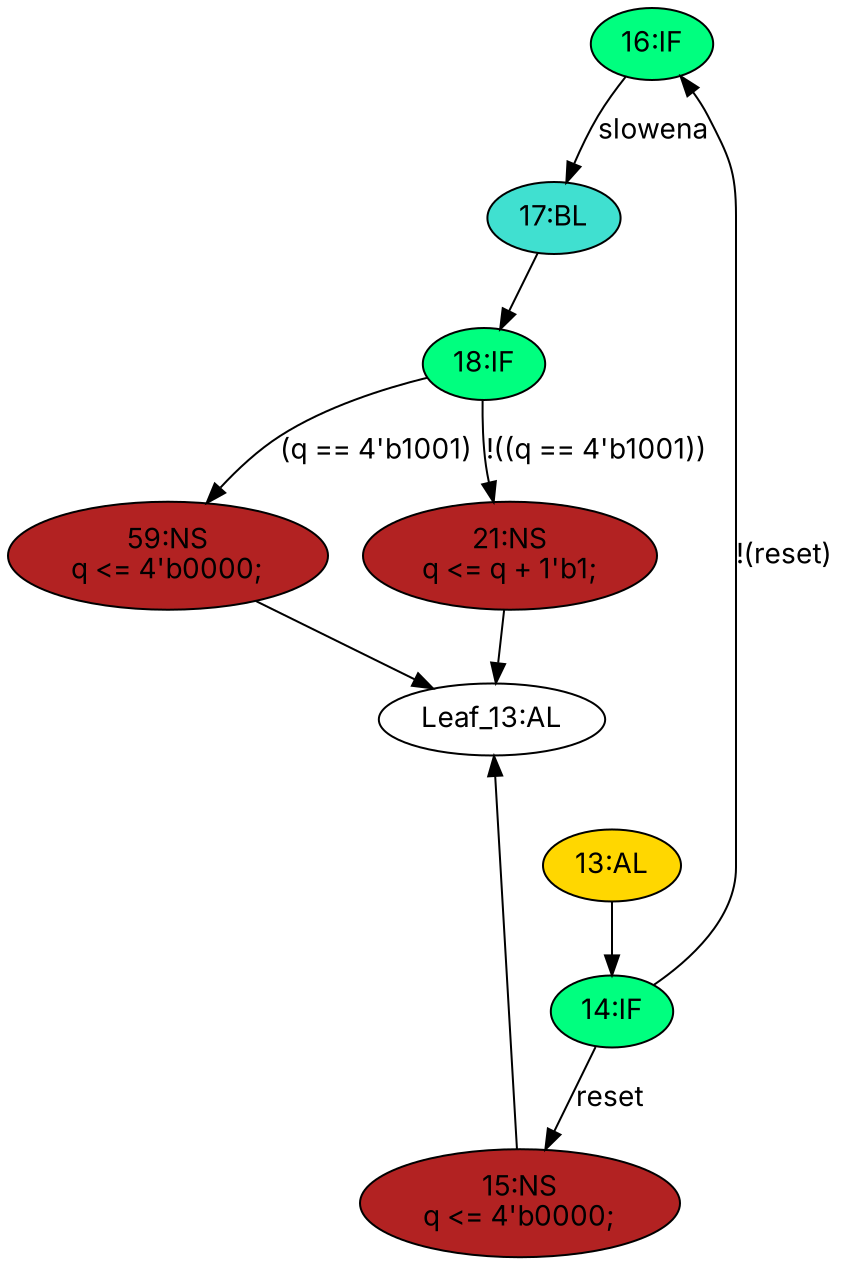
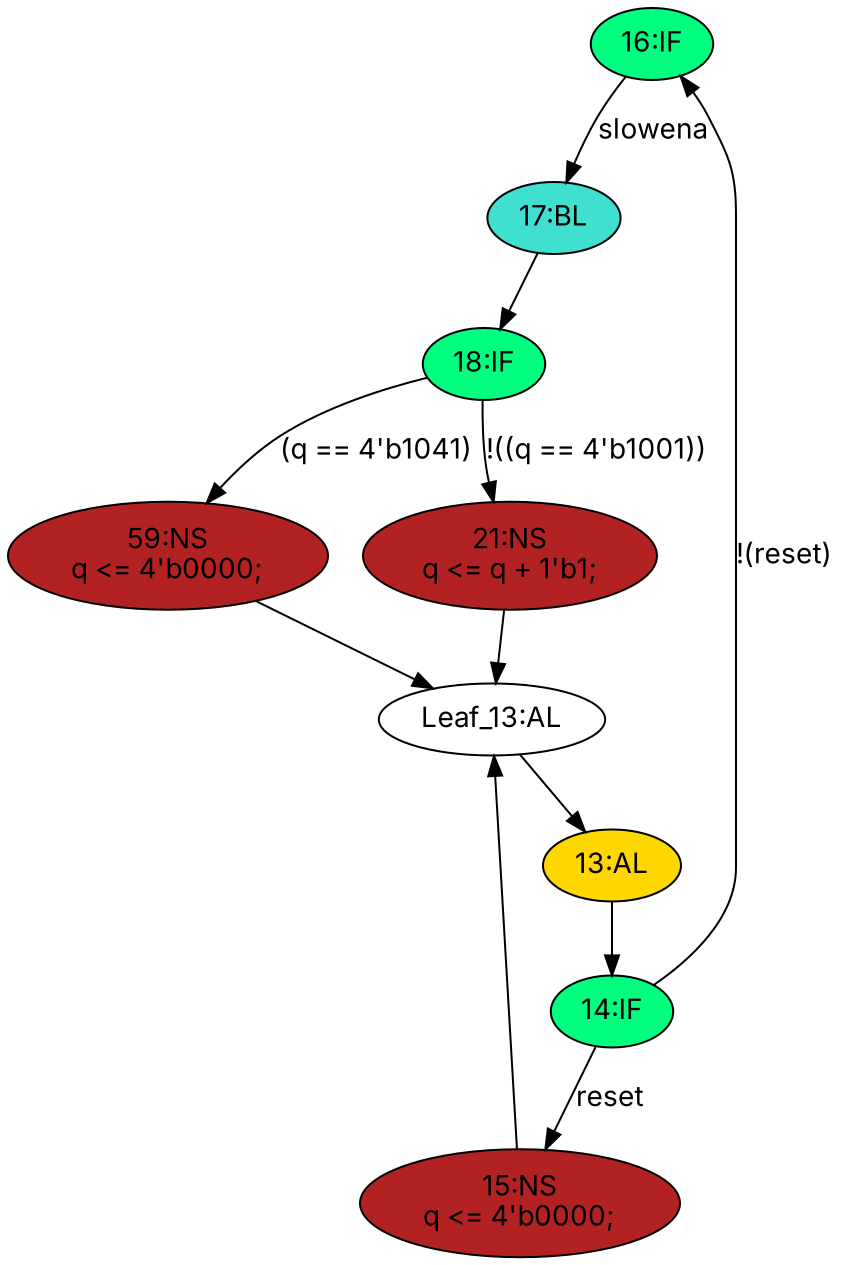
(377, 451) -> (377, 451)
none -> (546, 785)
